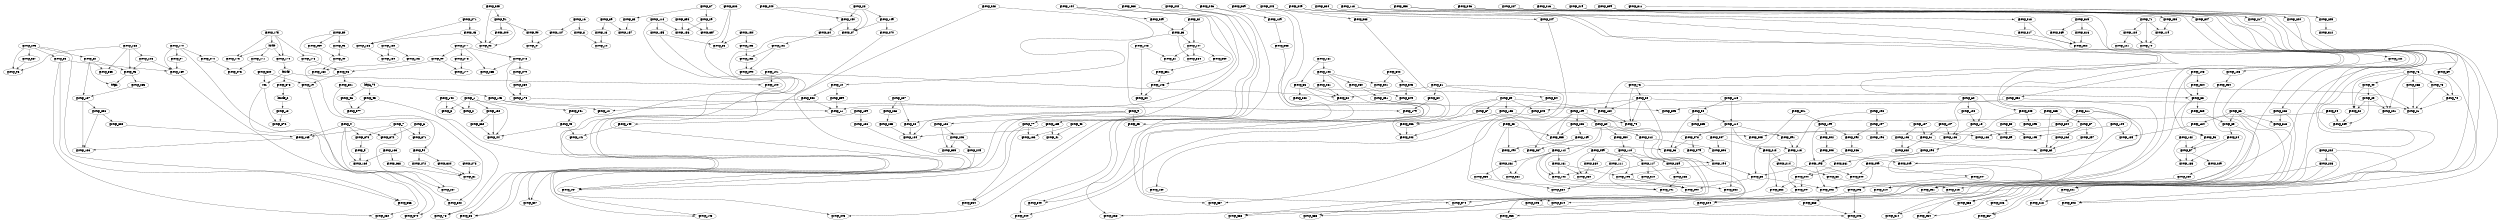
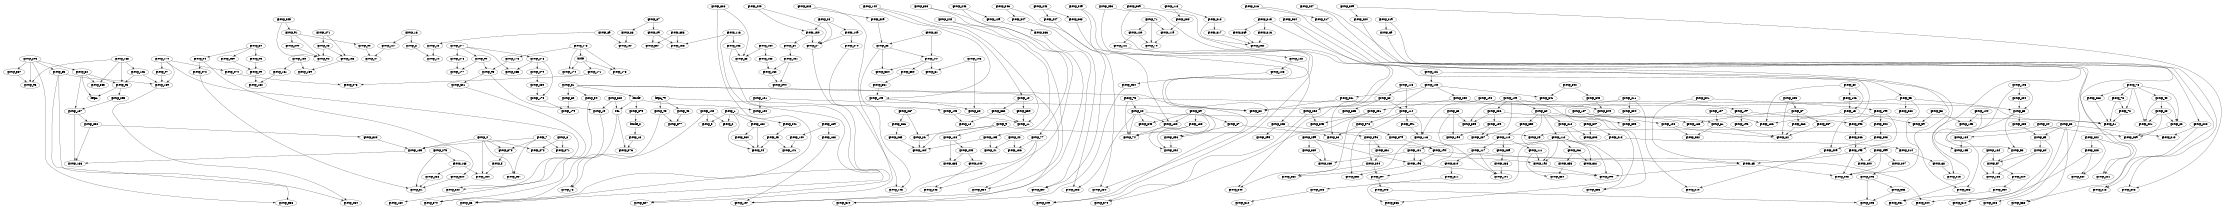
(284, 65) -> (604, 90)
none -> (449, 157)
none -> (1451, 169)
